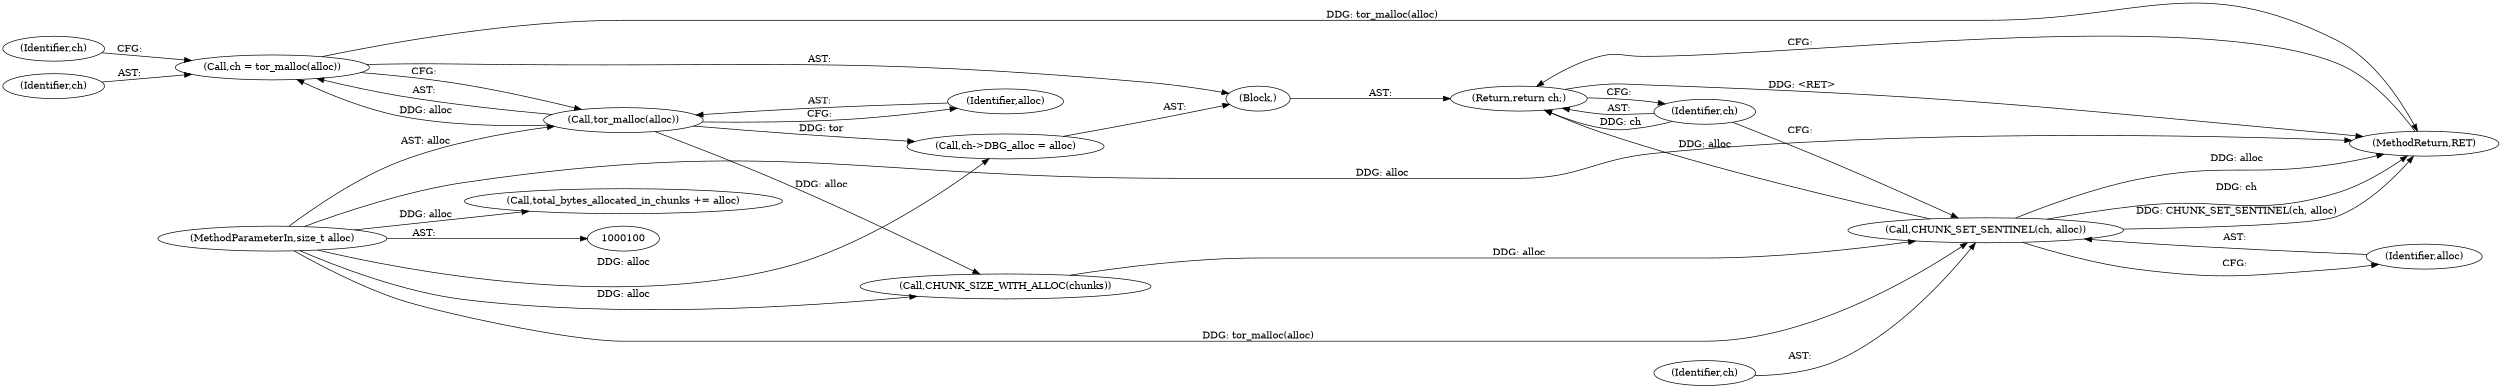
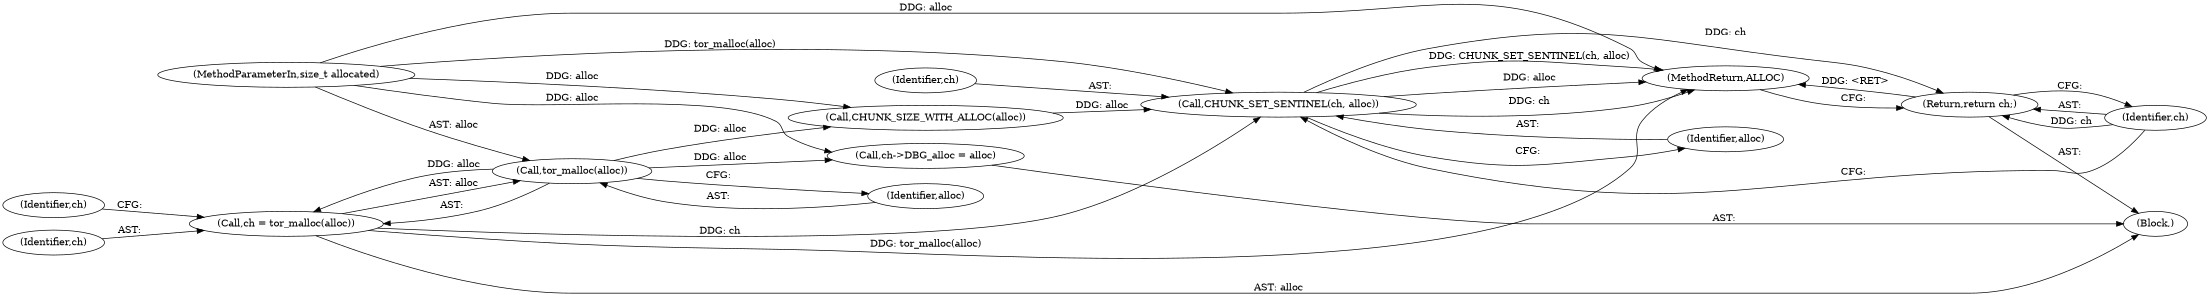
(821, 59) -> (1279, 288)
(426, 72) -> (454, 183)
(1367, 99) -> (2061, 163)
(821, 129) -> (720, 158)
(2424, 144) -> (1726, 78)
(1705, 145) -> (1726, 33)
(623, 201) -> none
none -> (828, 235)
(272, 239) -> (286, 75)
(623, 239) -> none
(1005, 286) -> (926, 118)
